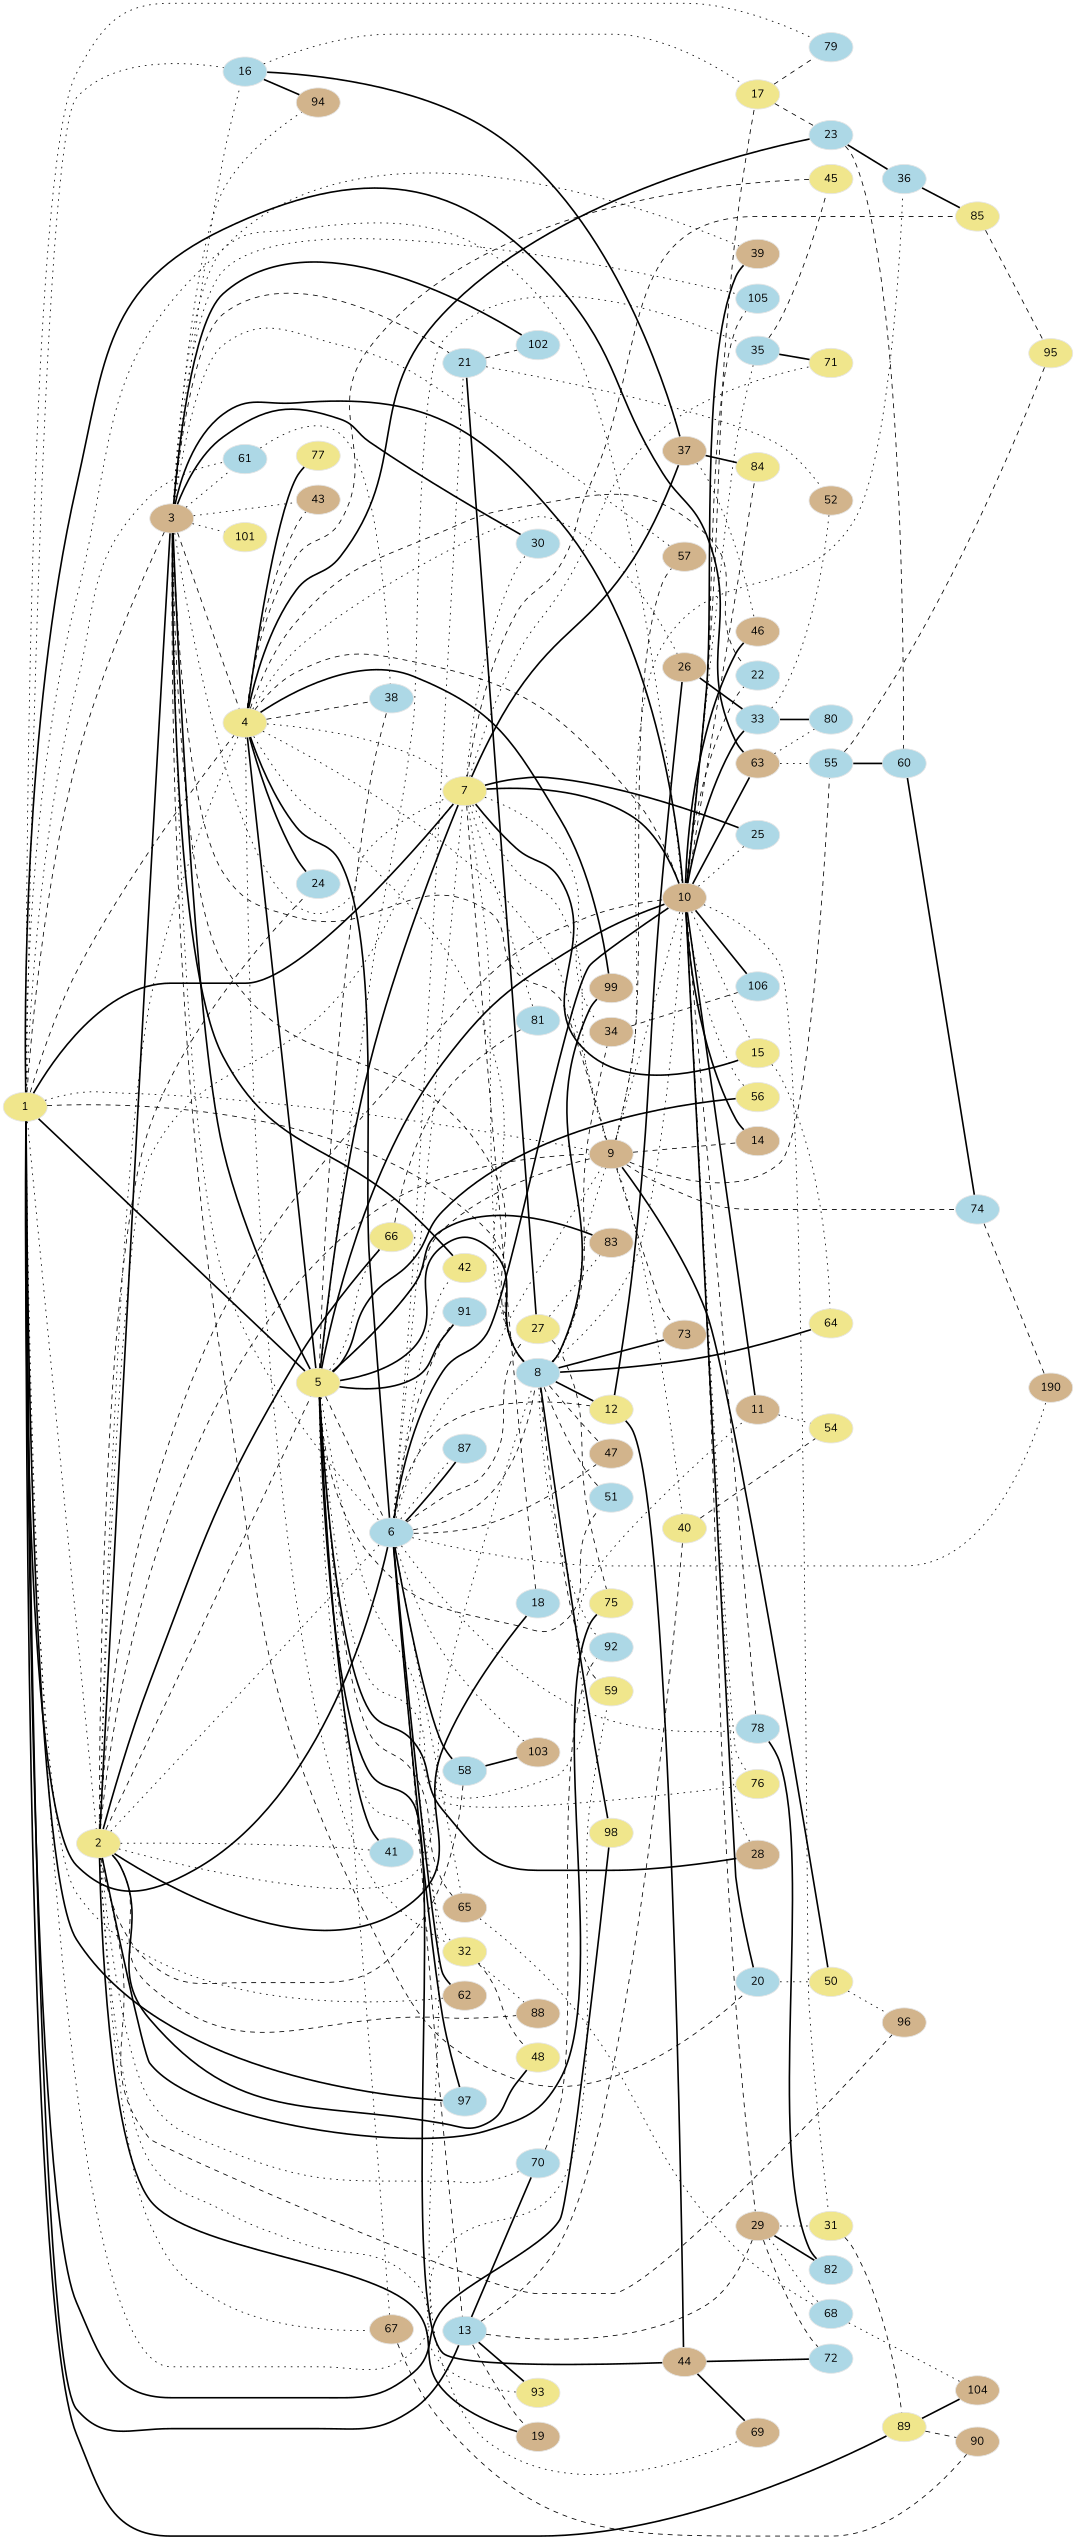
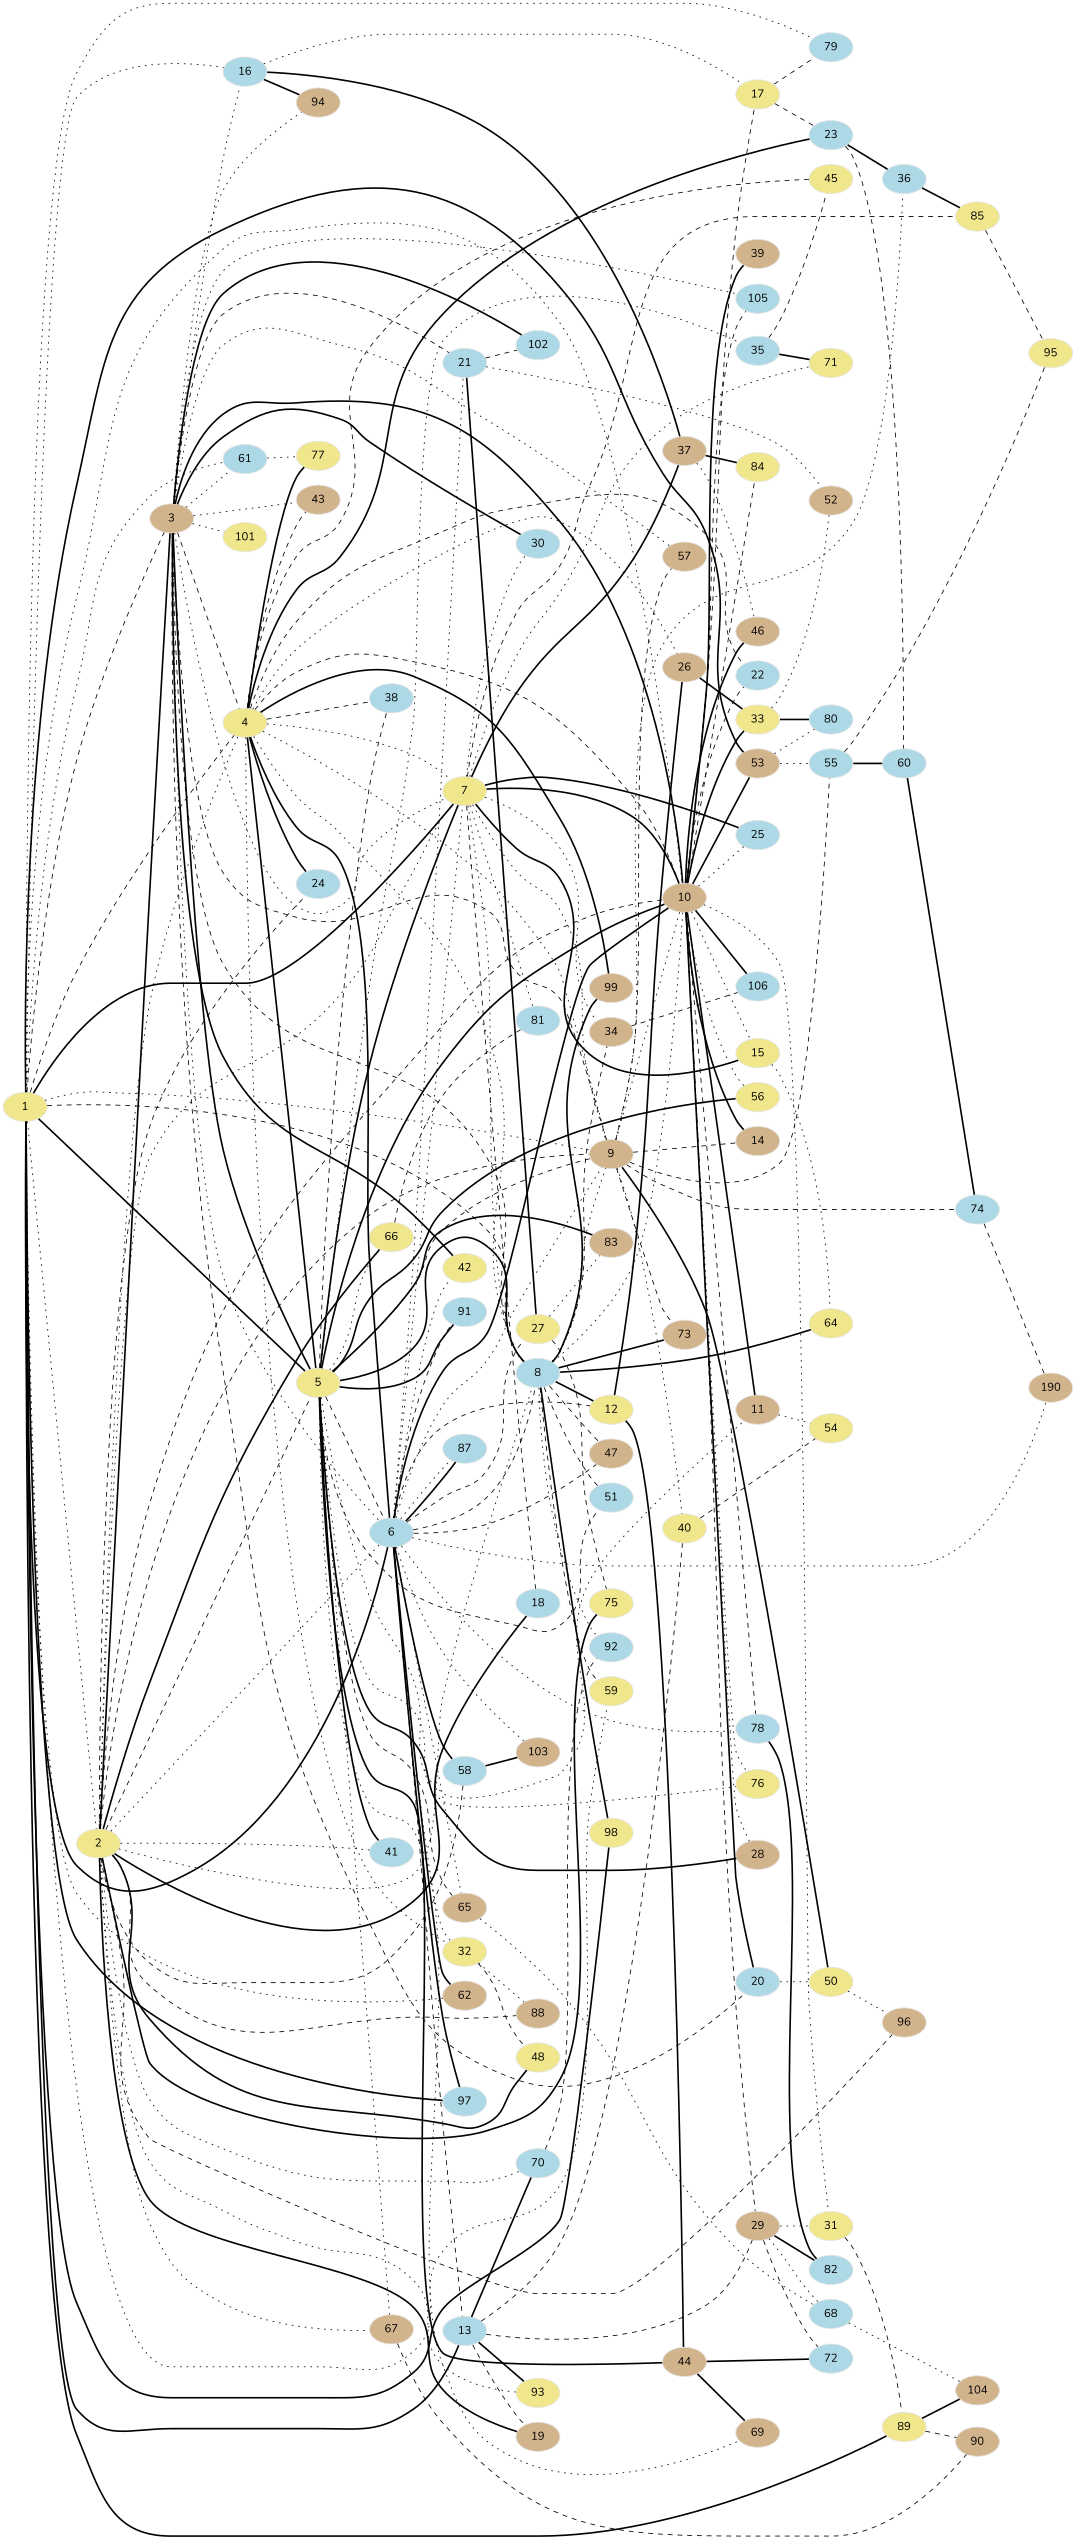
(346, 182) -> none
(372, 512) -> (282, 457)
(723, 546) -> none
(758, 719) -> (758, 719)
(758, 763) -> (758, 763)
